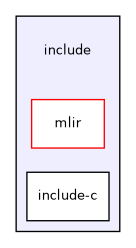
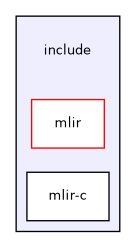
(68, 196) -> (68, 196)
